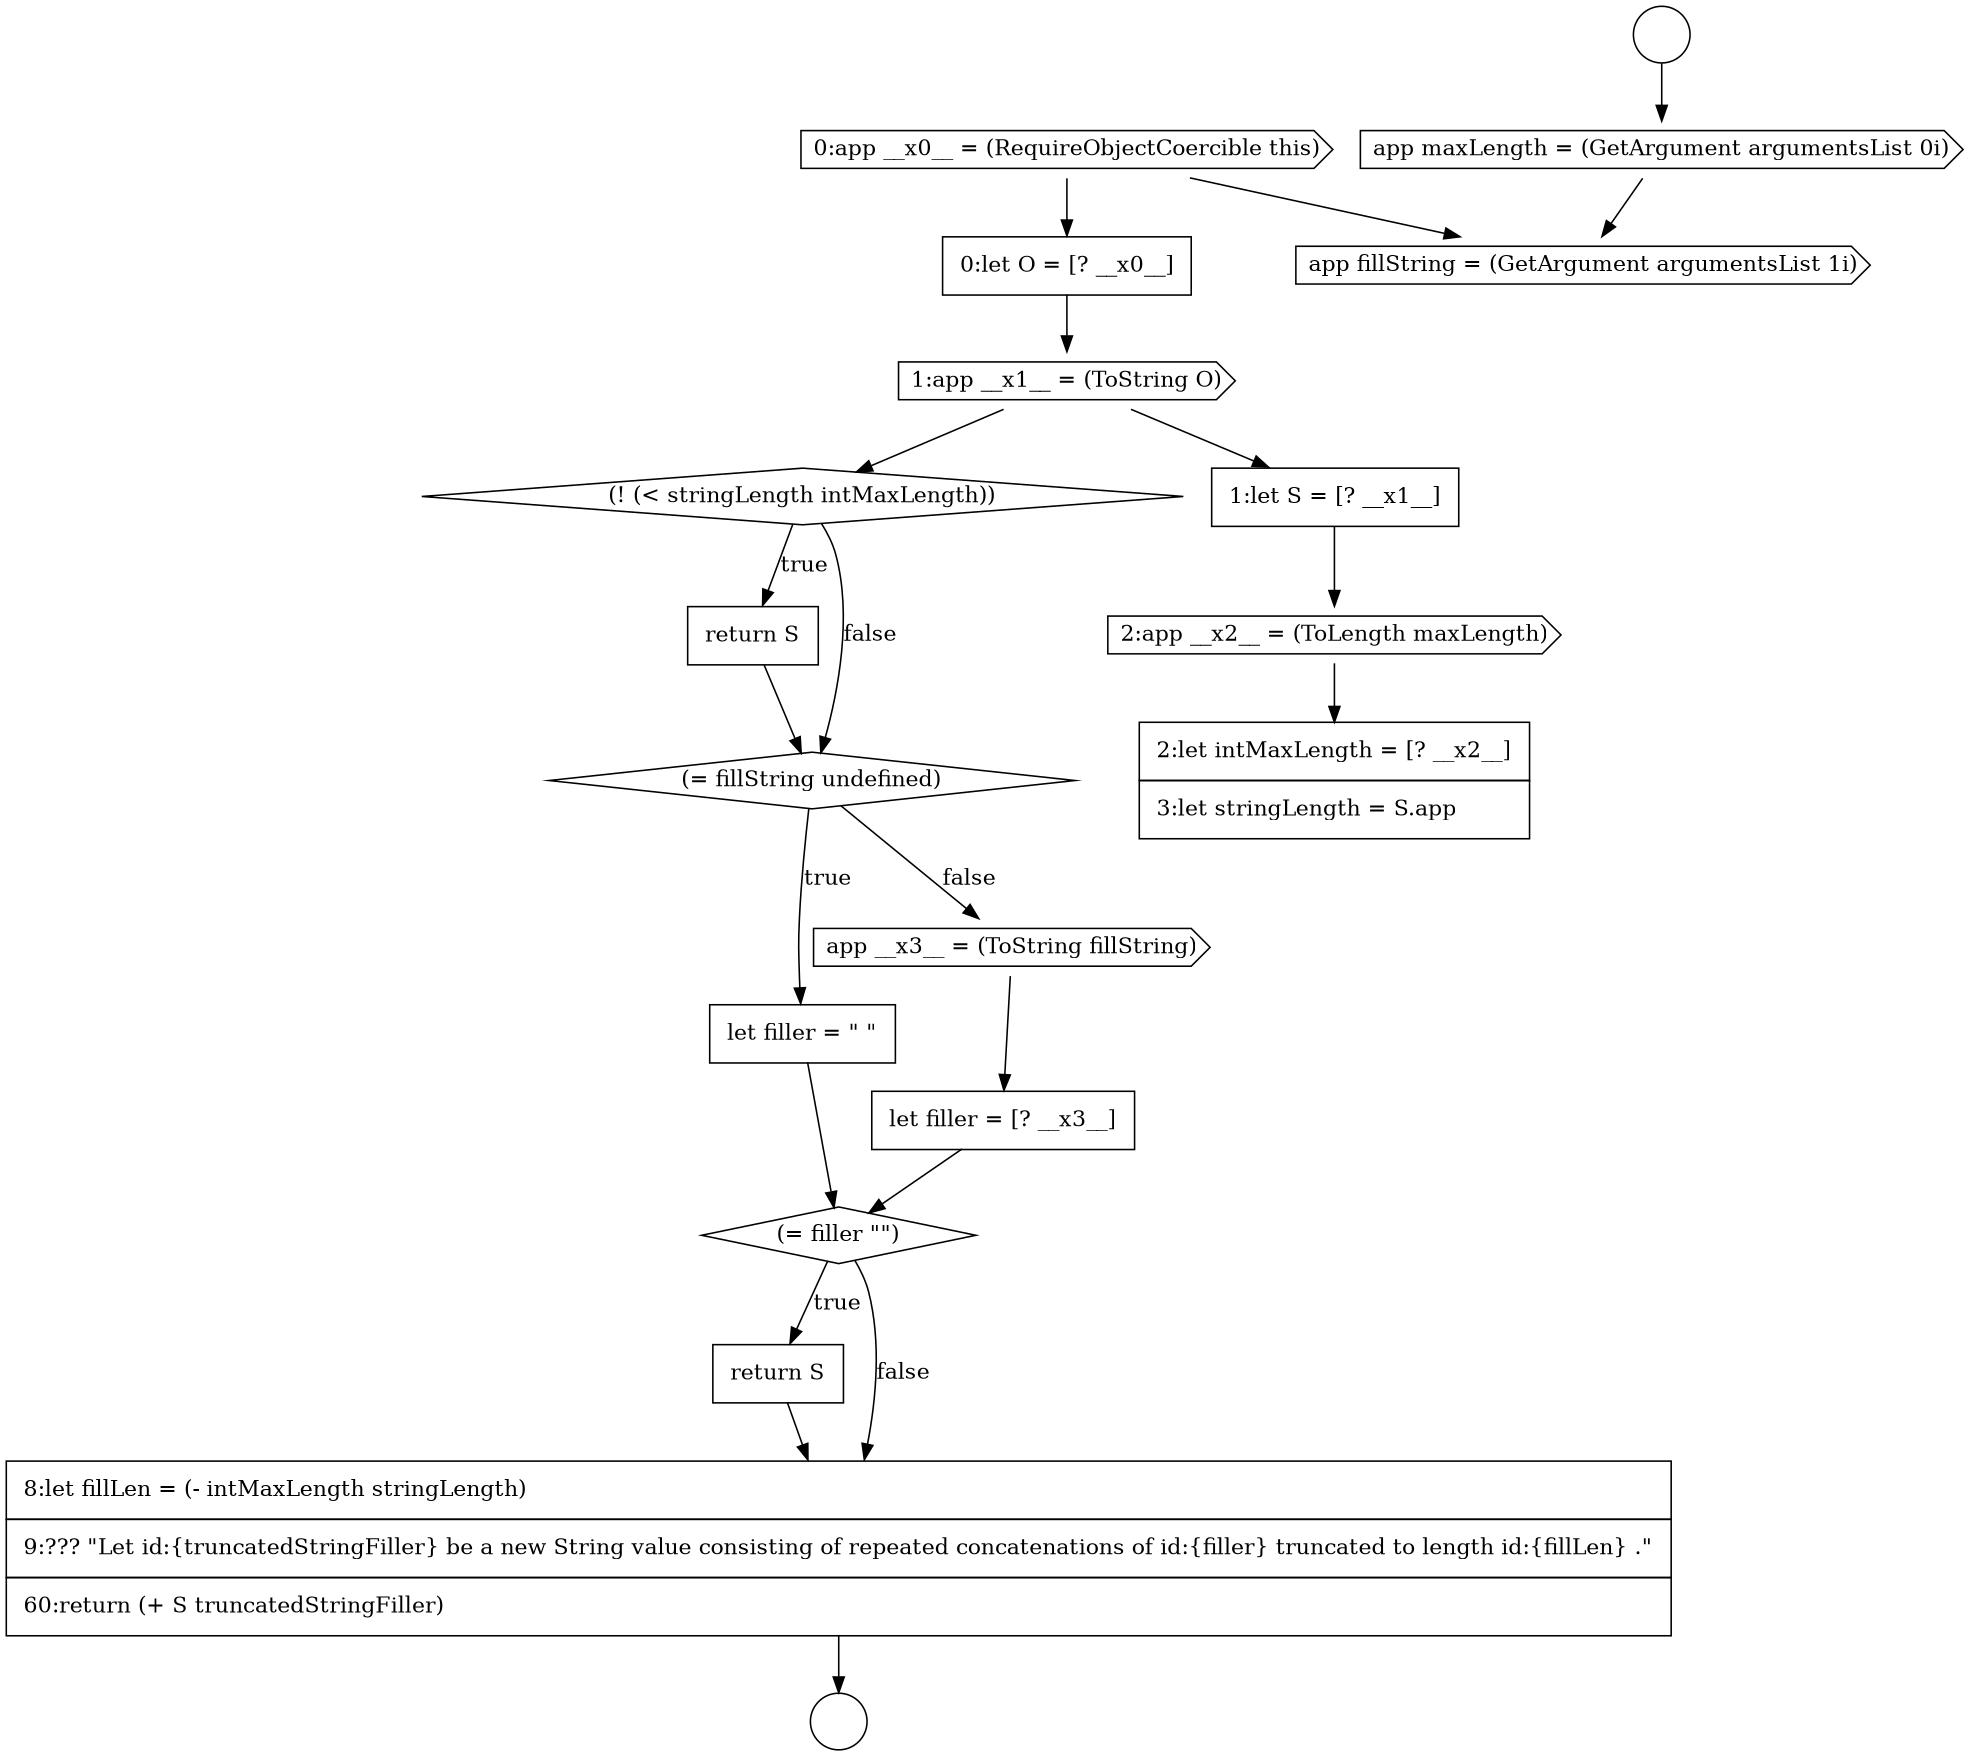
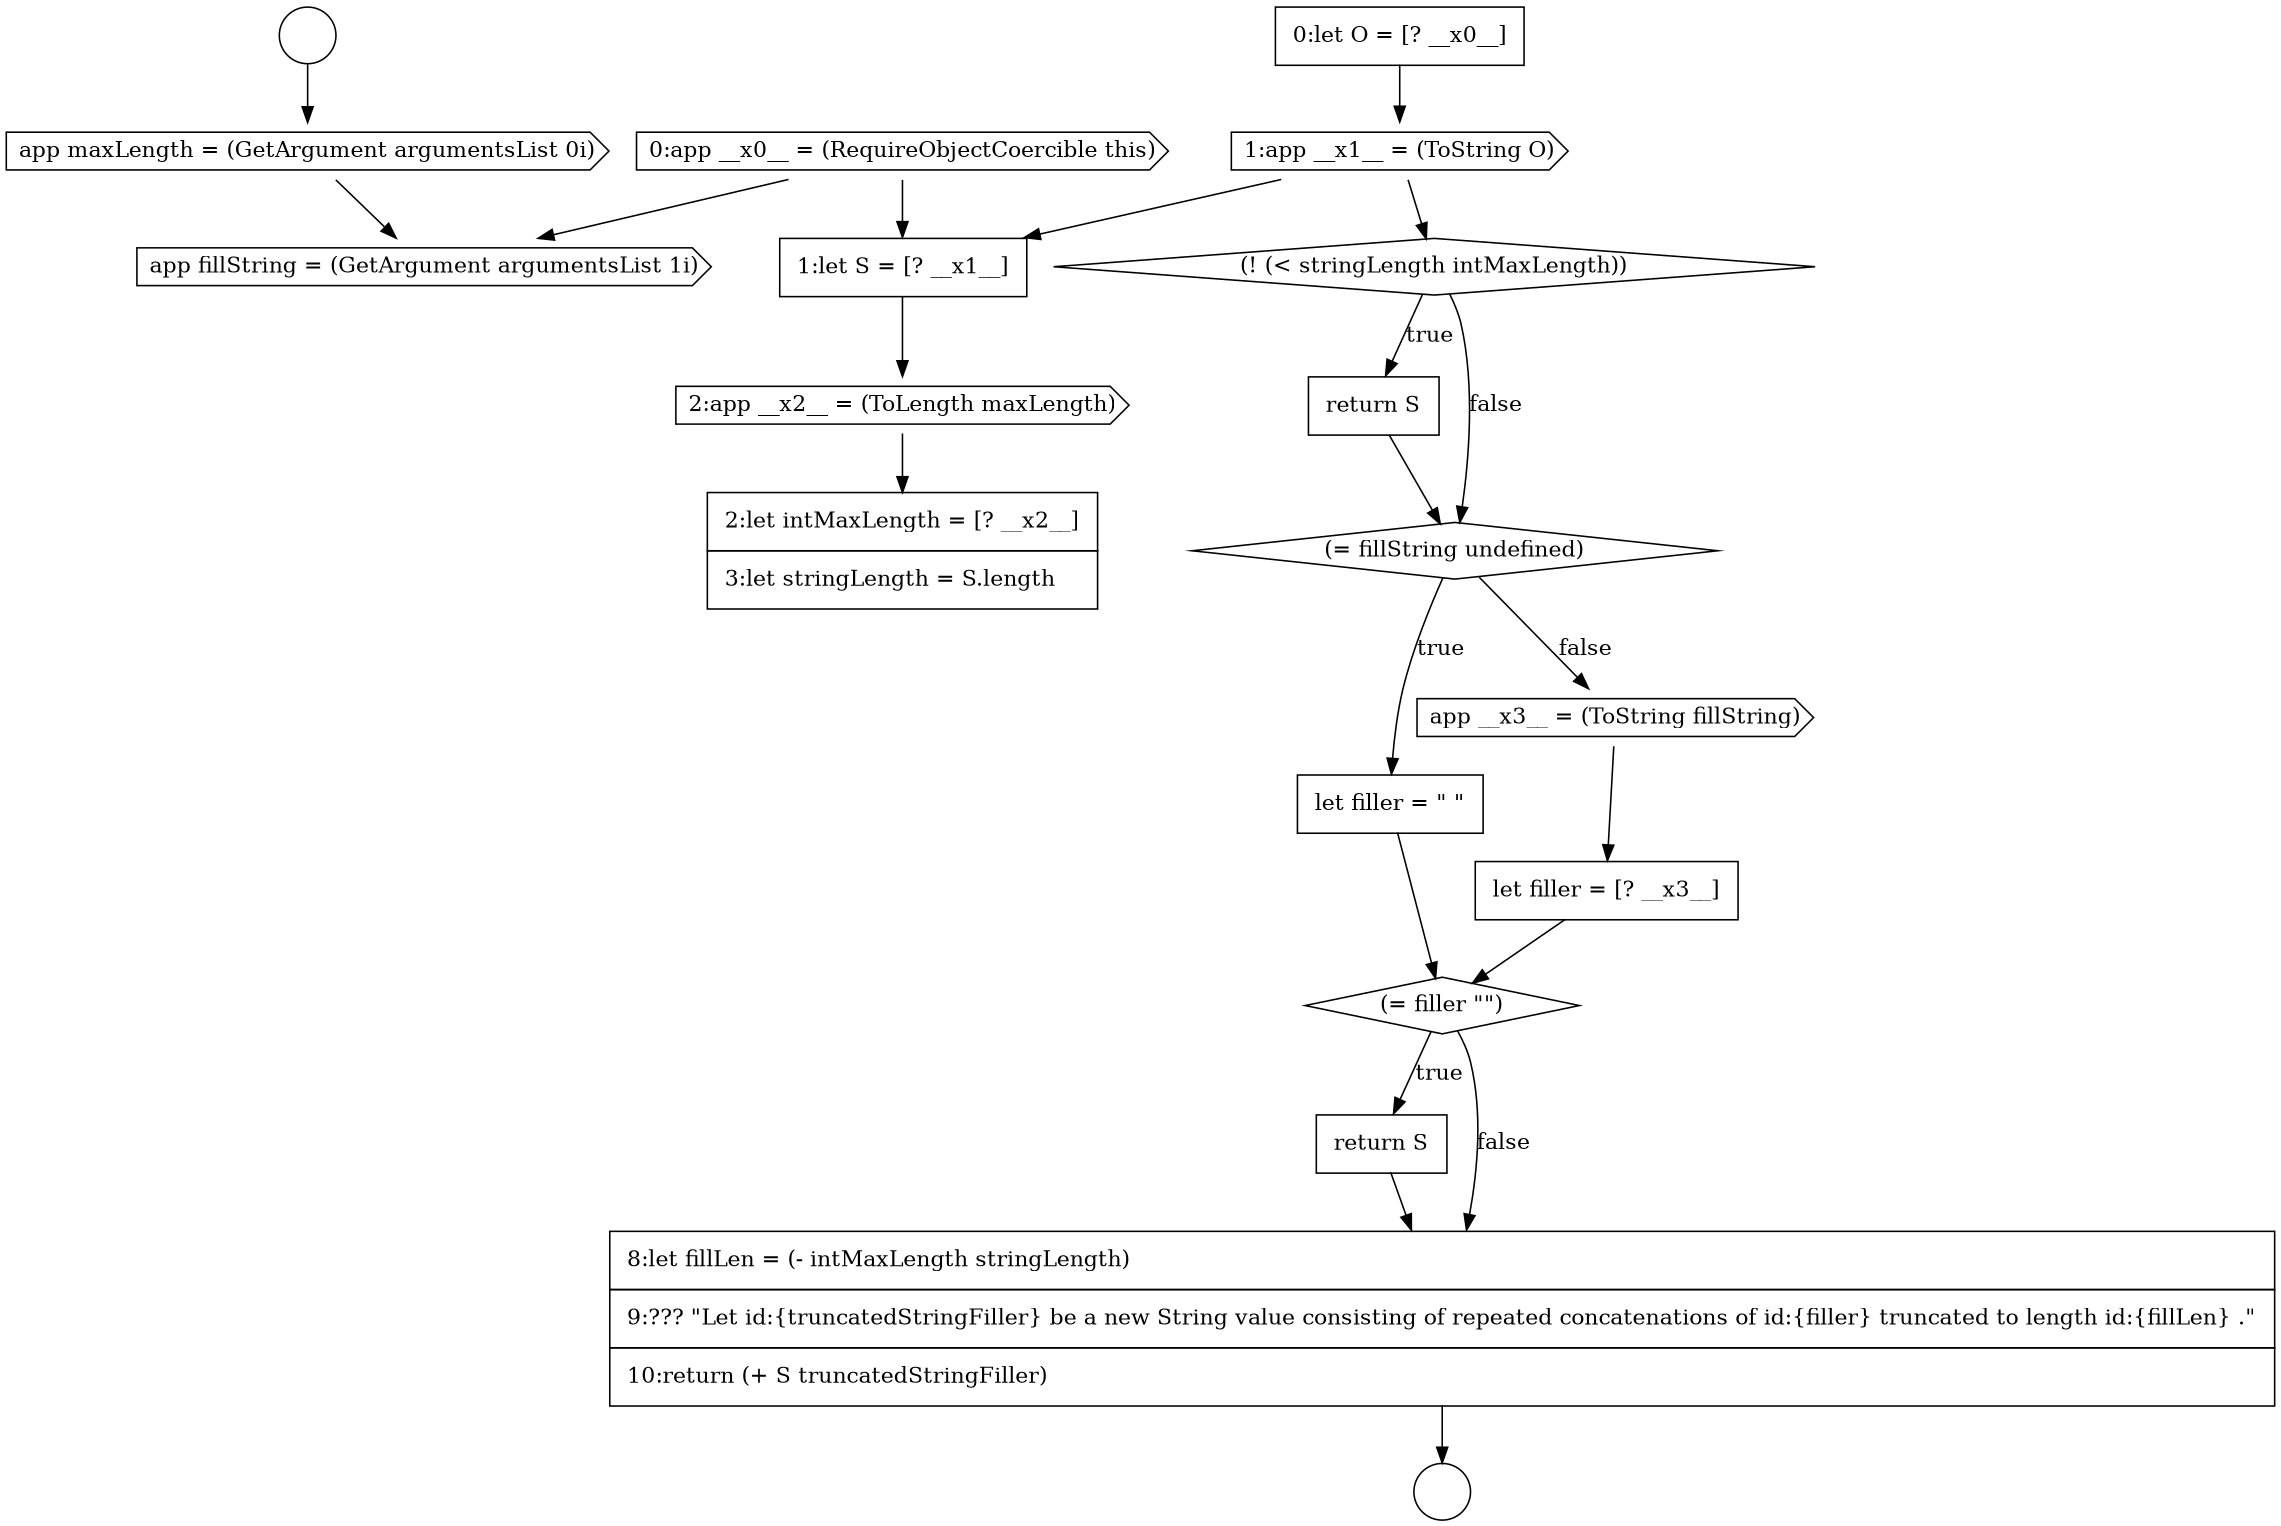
(1067, 199) -> (902, 201)
(1307, 809) -> (891, 579)
(234, 1606) -> (838, 1376)
